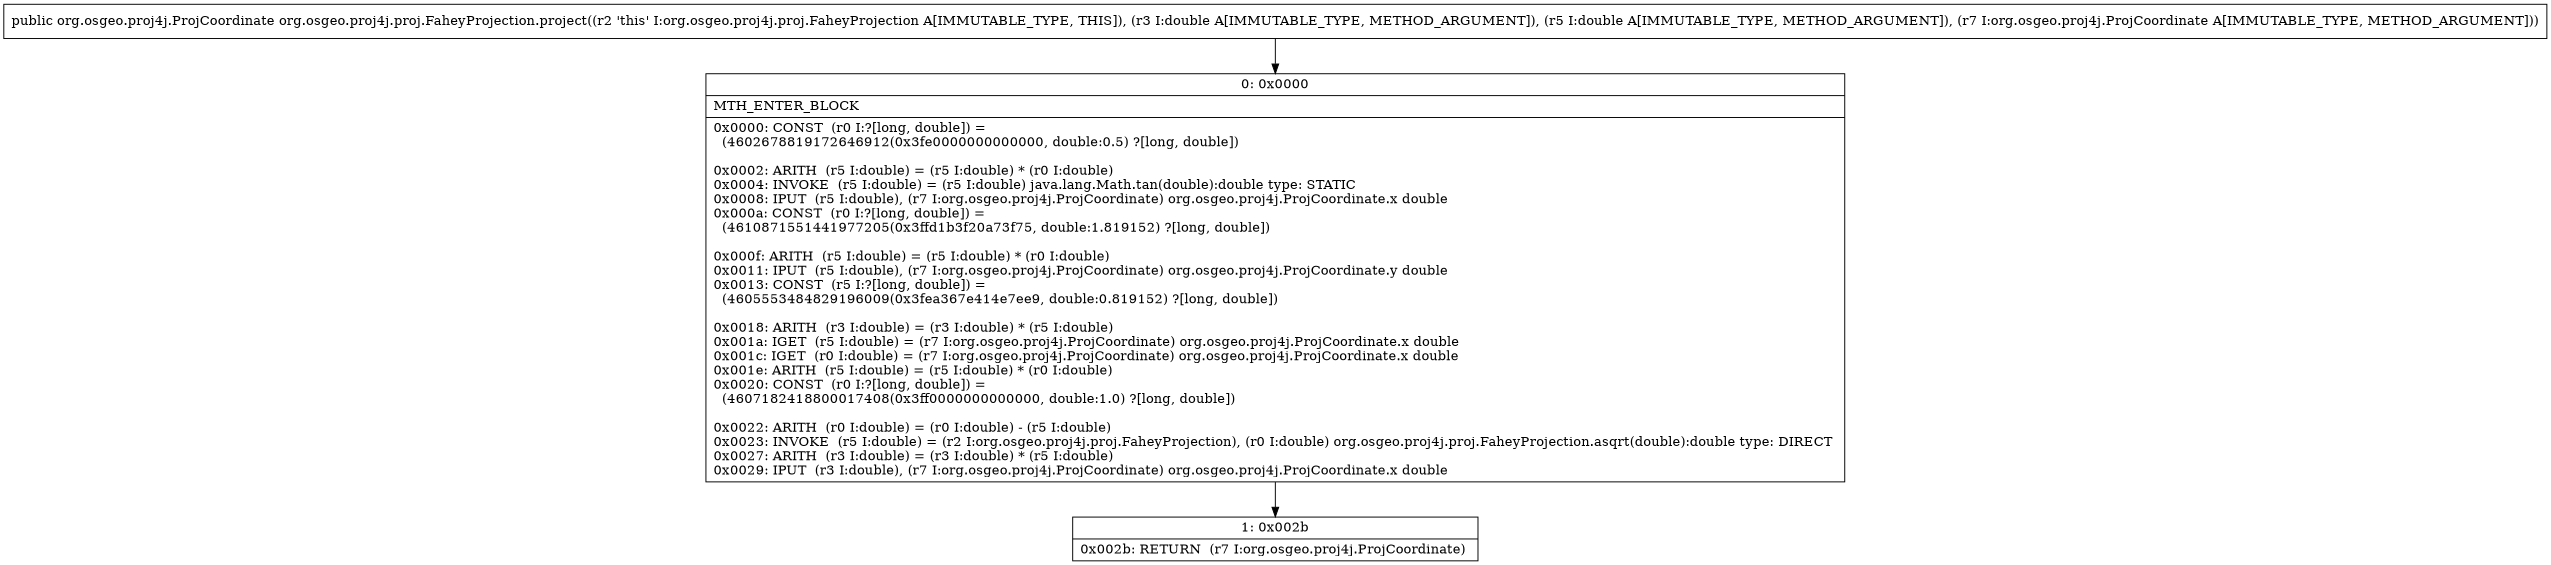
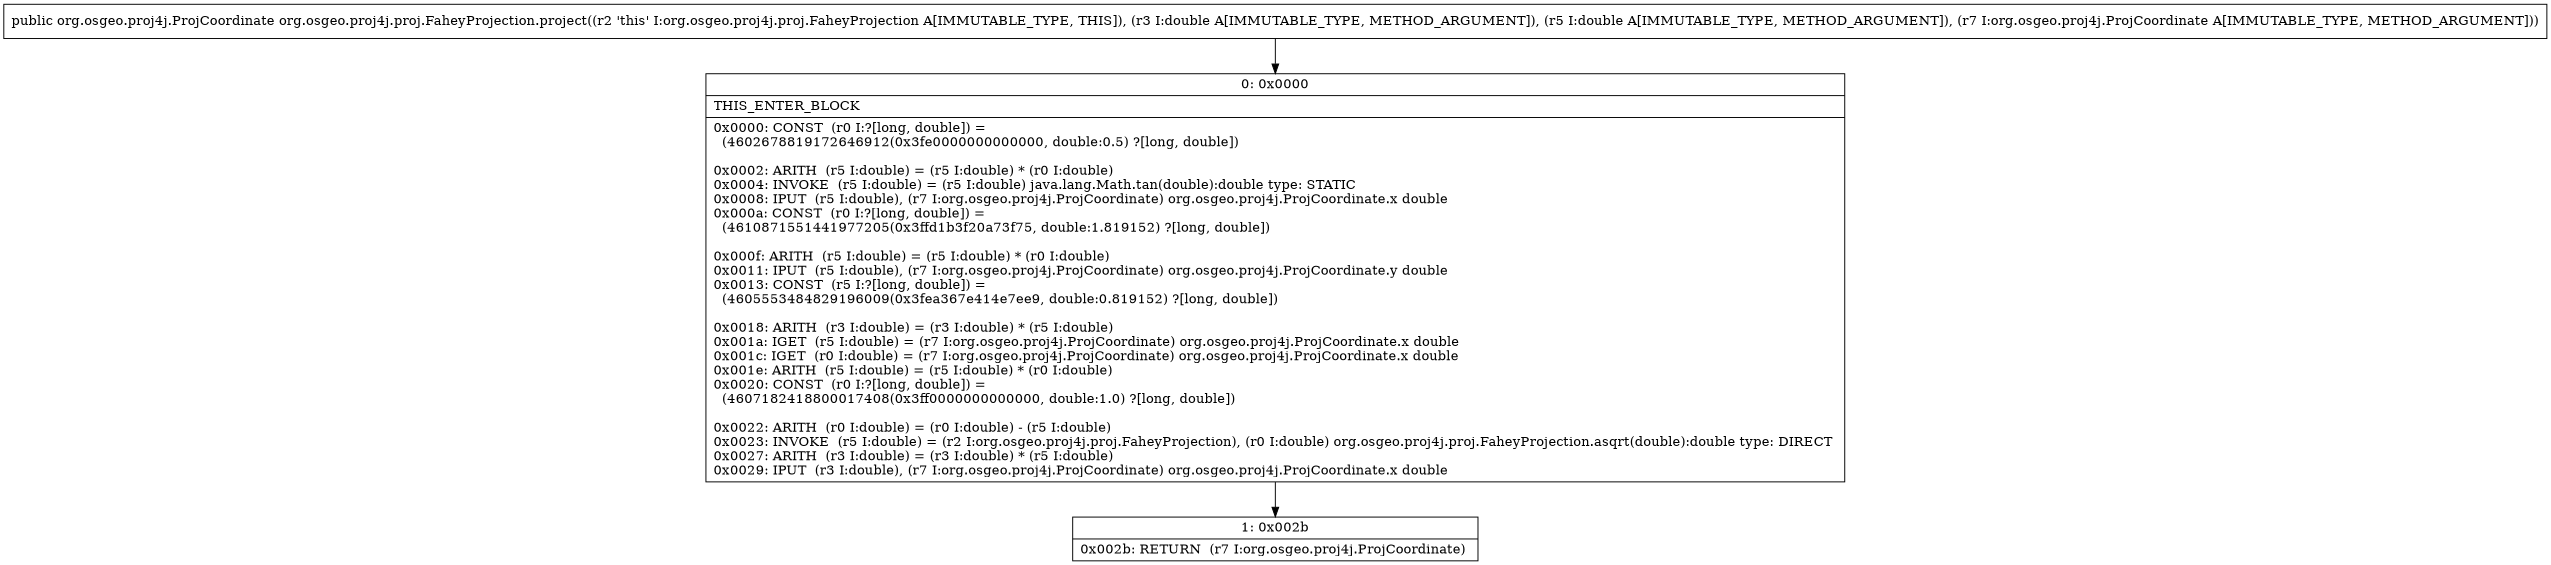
(787, 106) -> (787, 106)
